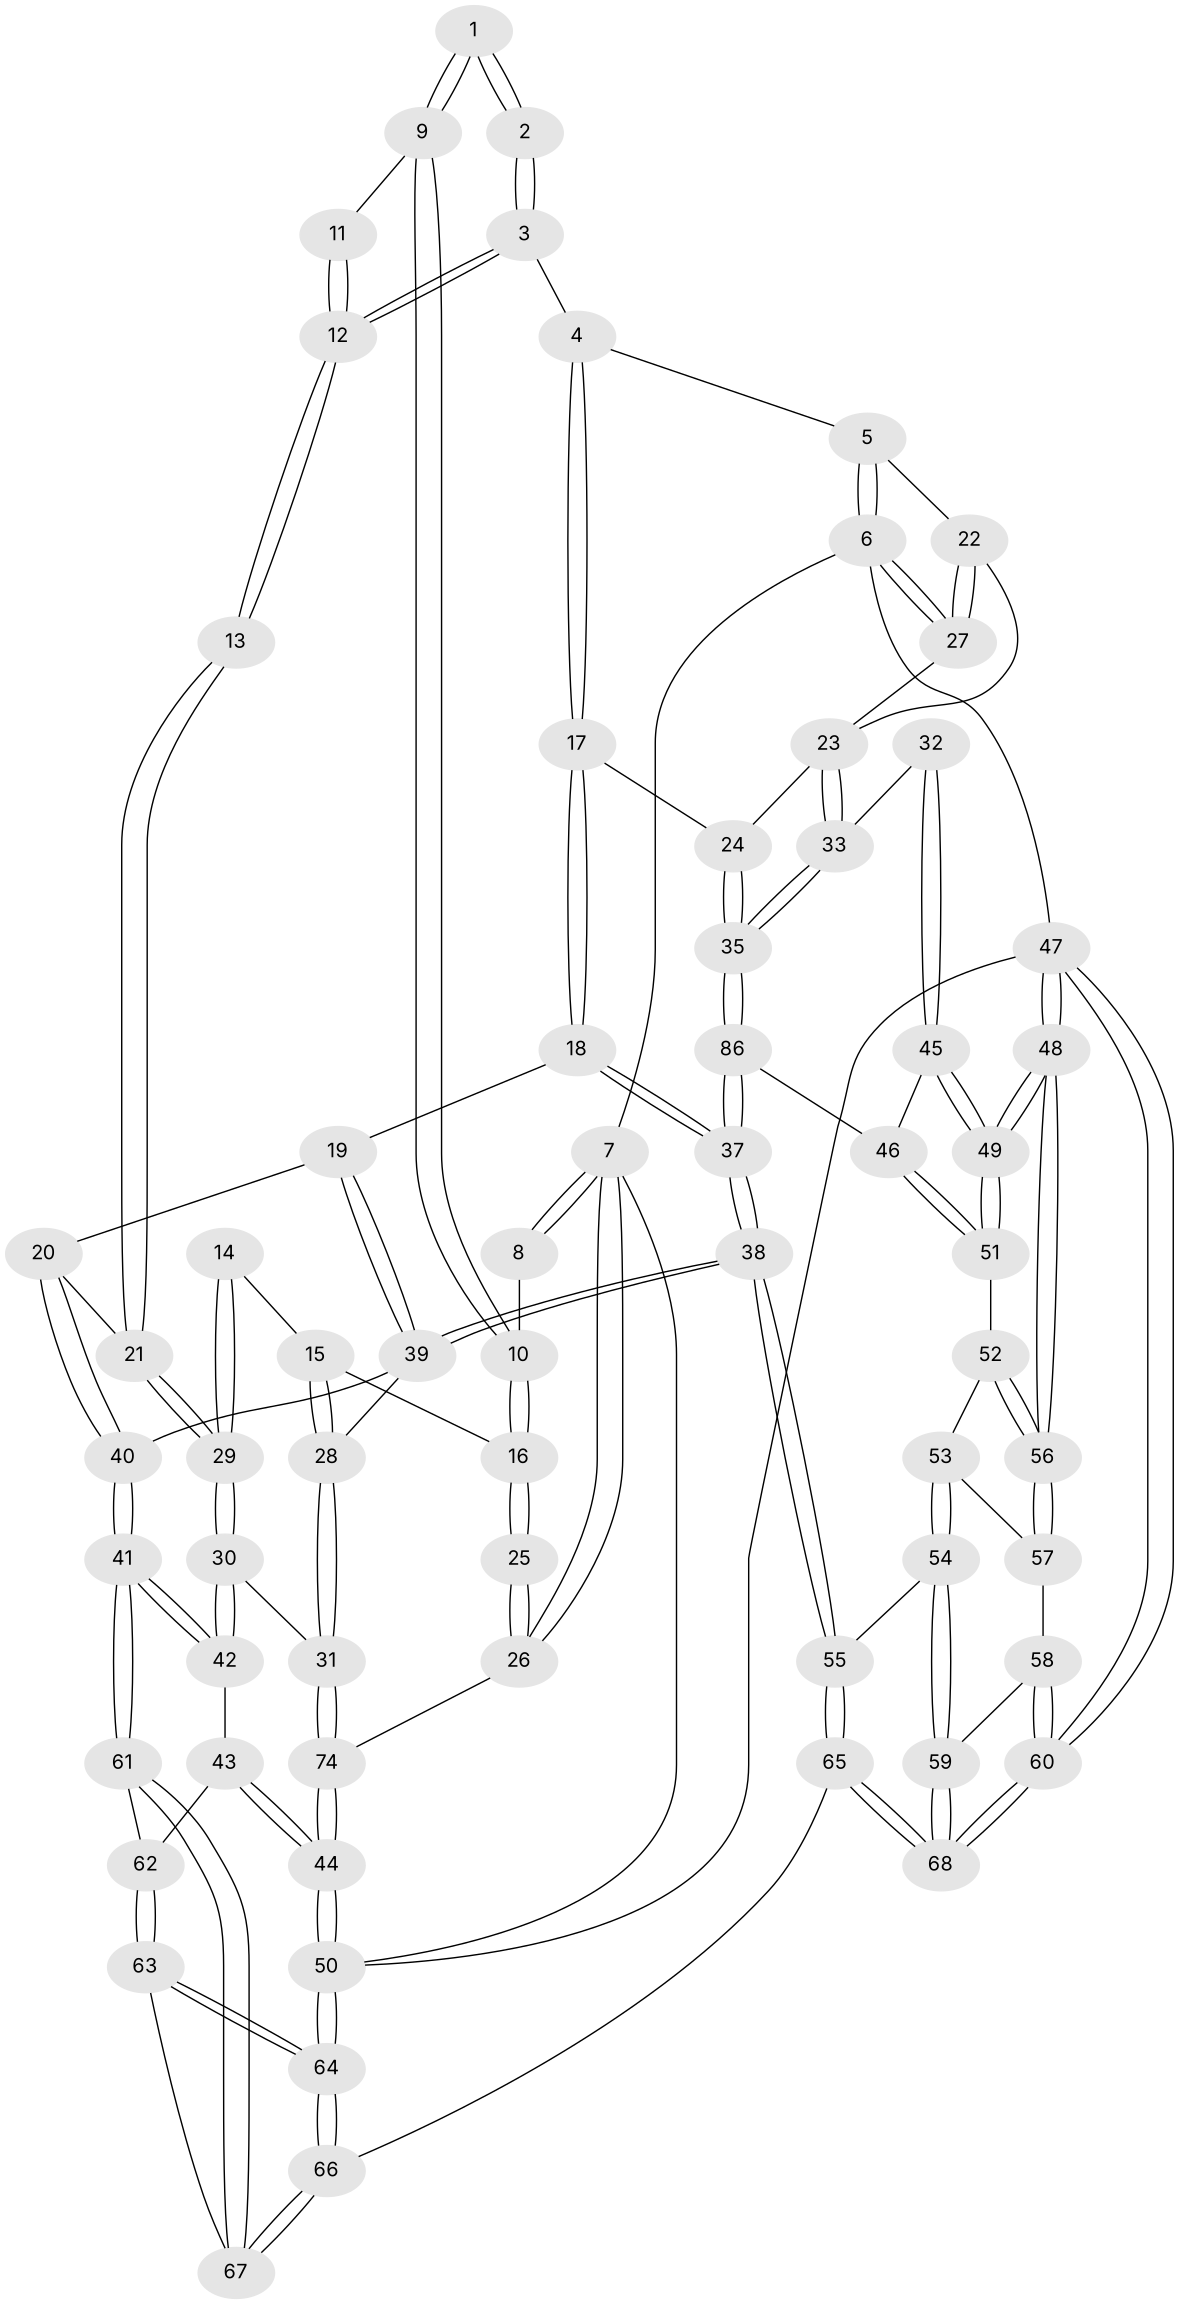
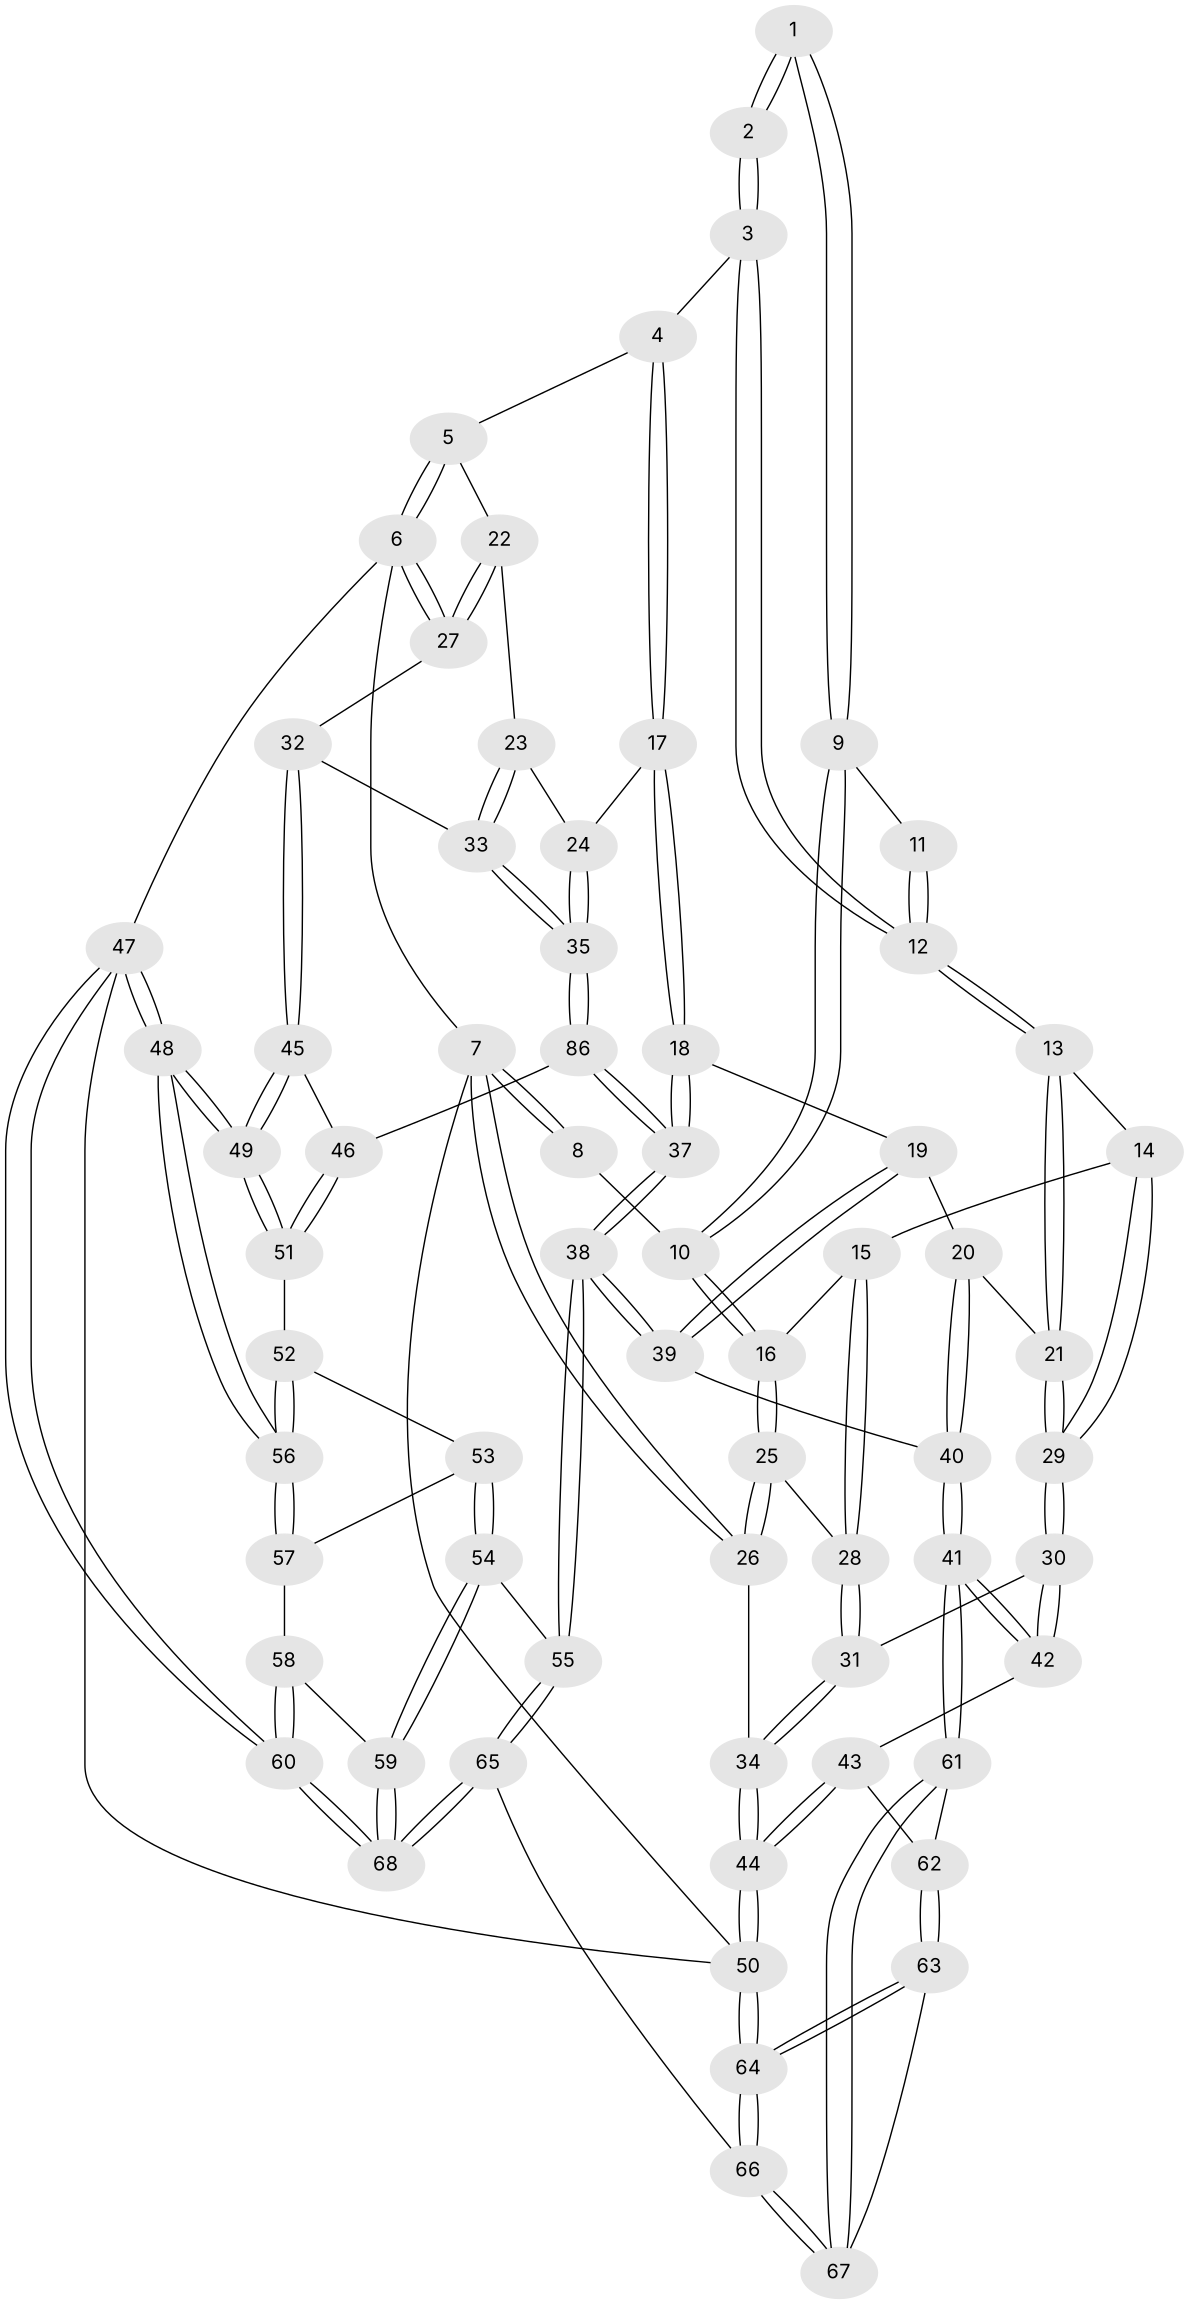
(894, 694) -> (363, 698)
none -> (1100, 1101)
(372, 1407) -> (809, 1509)
(327, 1763) -> (749, 1763)
